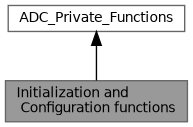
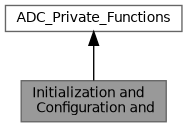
(96, 101) -> (94, 101)
